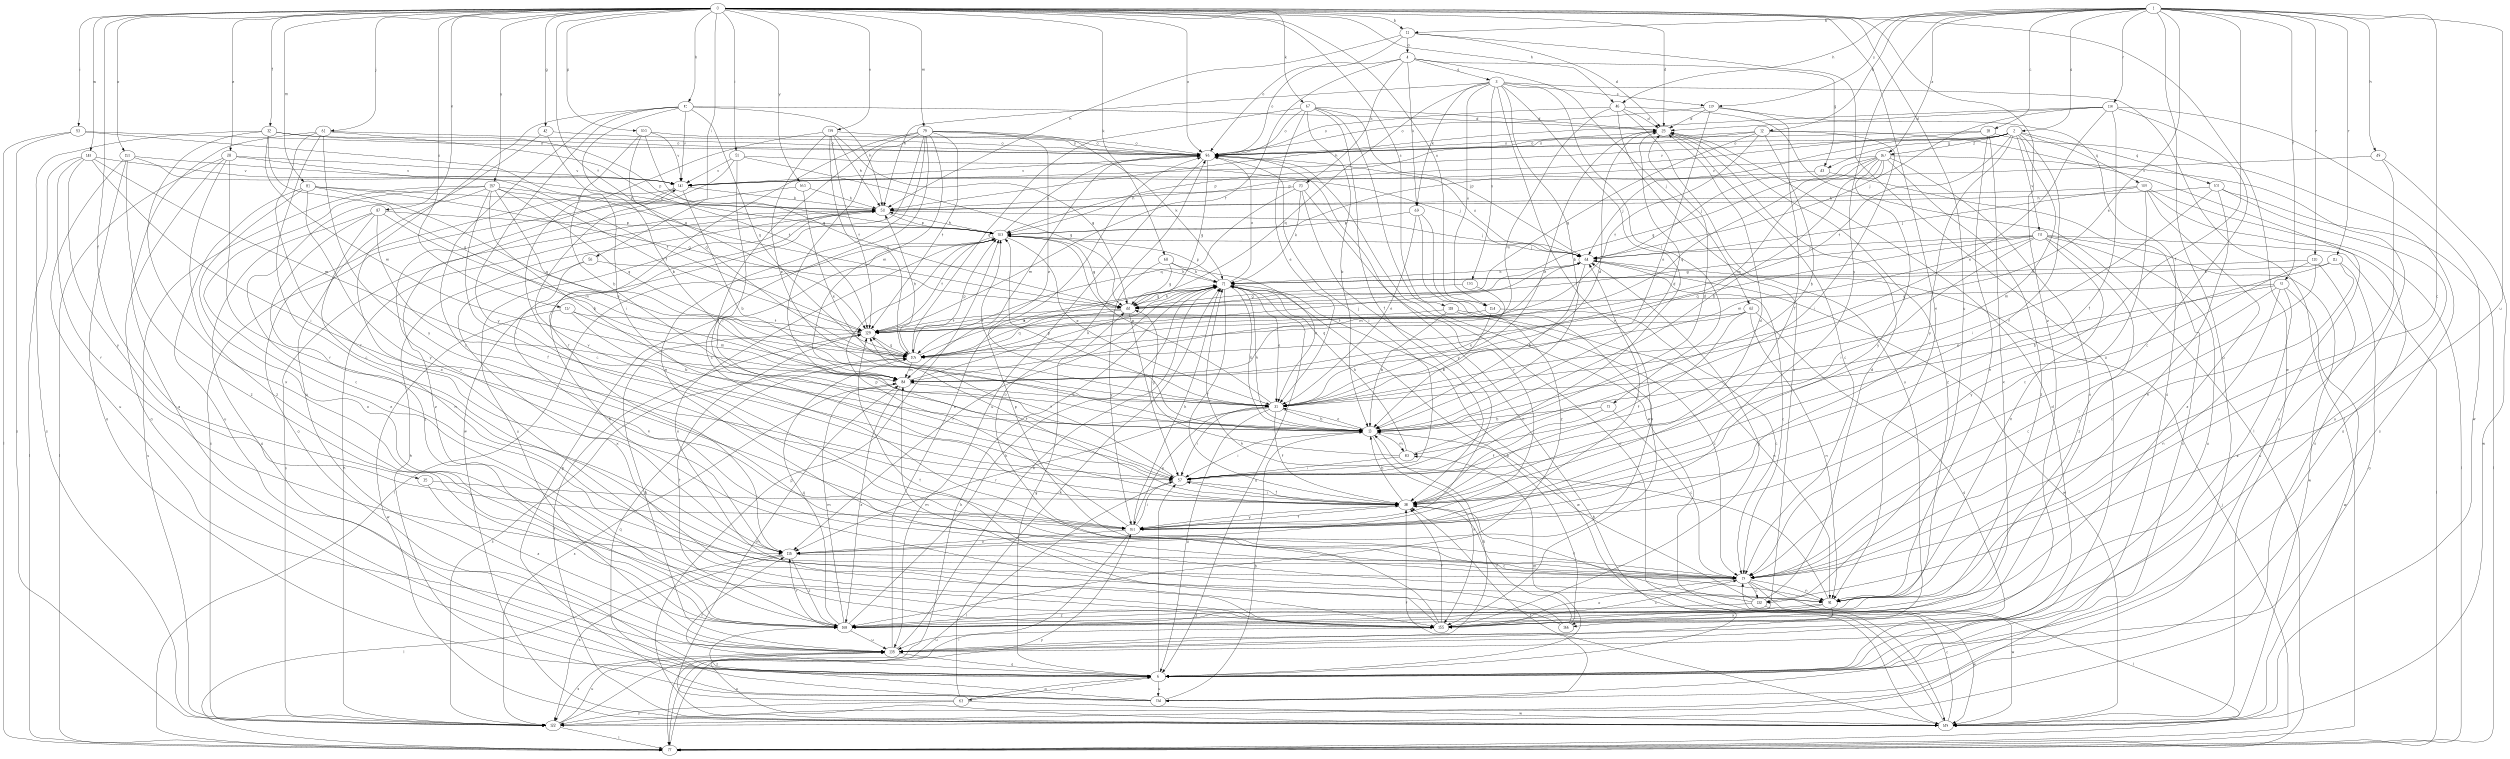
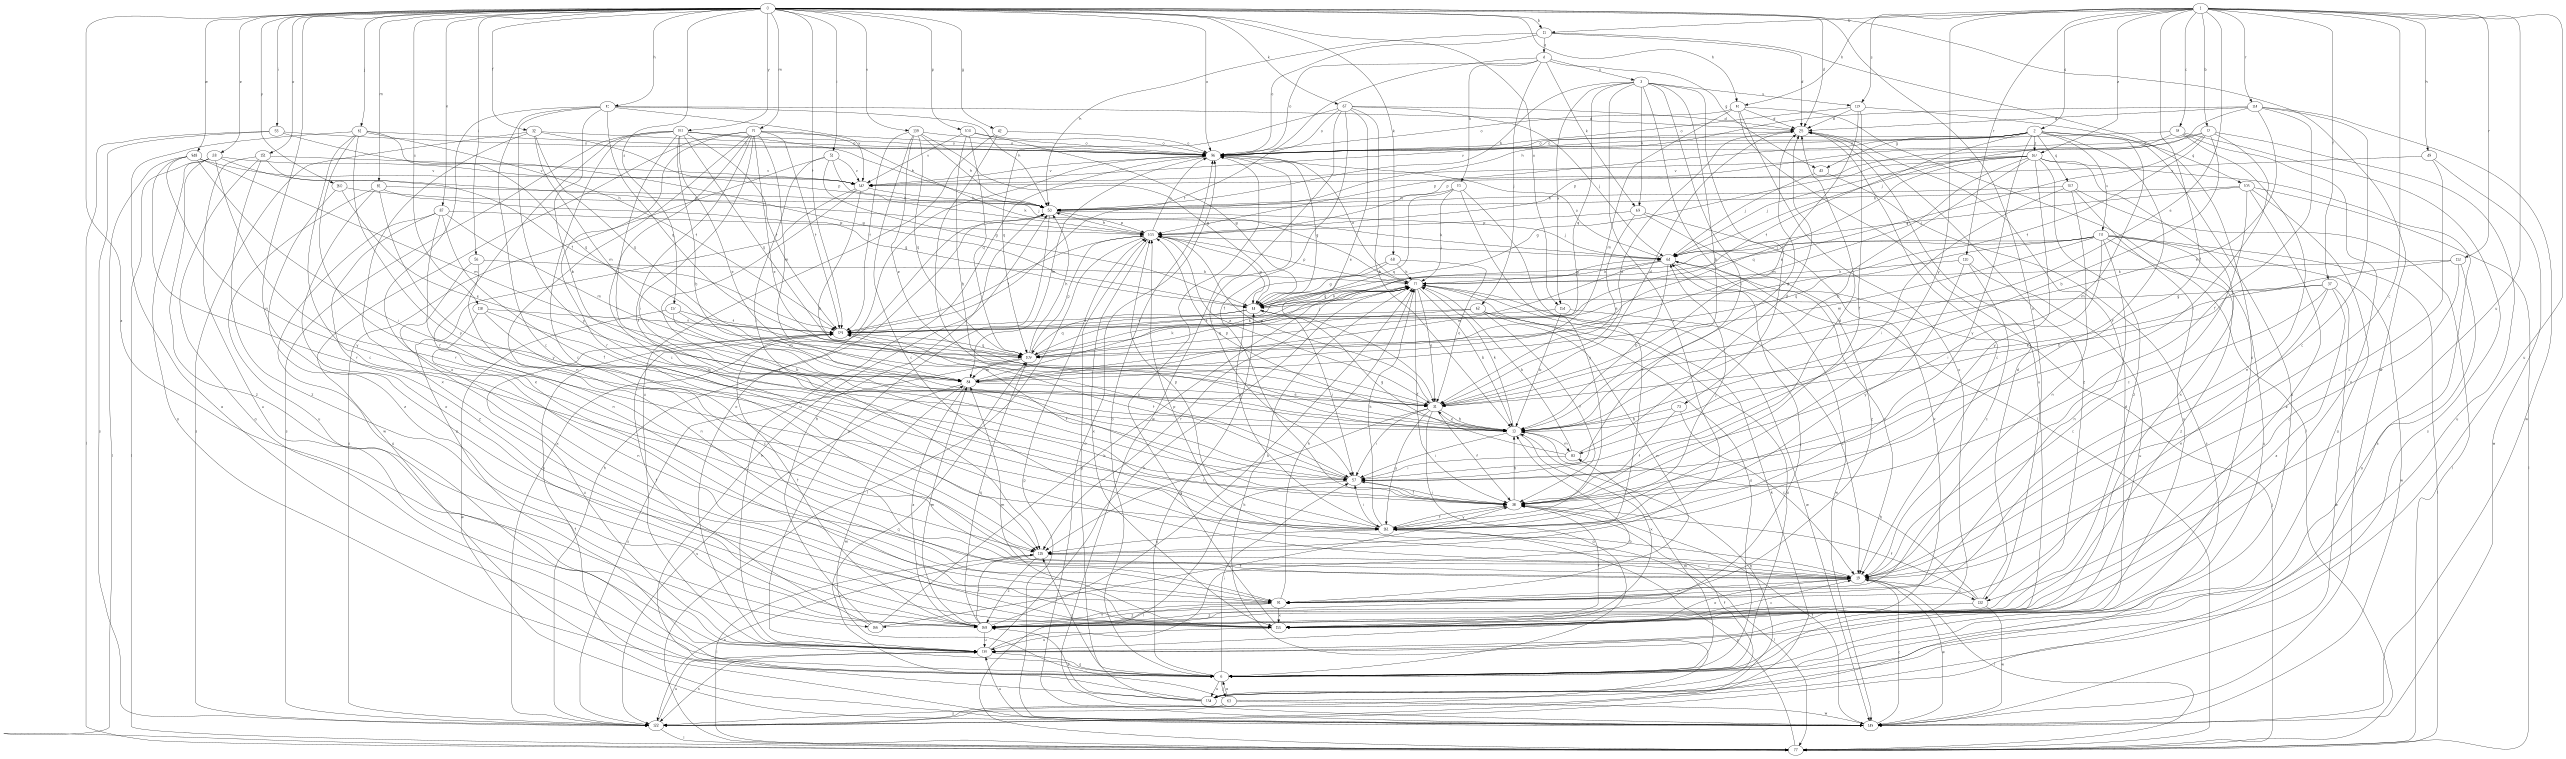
none -> (945, 145)
(89, 156) -> (194, 156)
(1470, 284) -> none
(635, 293) -> (653, 288)
(866, 424) -> none
(425, 480) -> none
